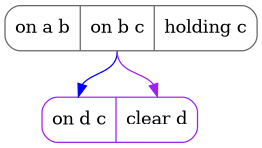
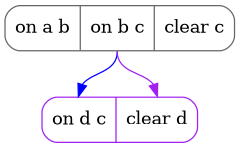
(206, 28) -> (194, 28)
